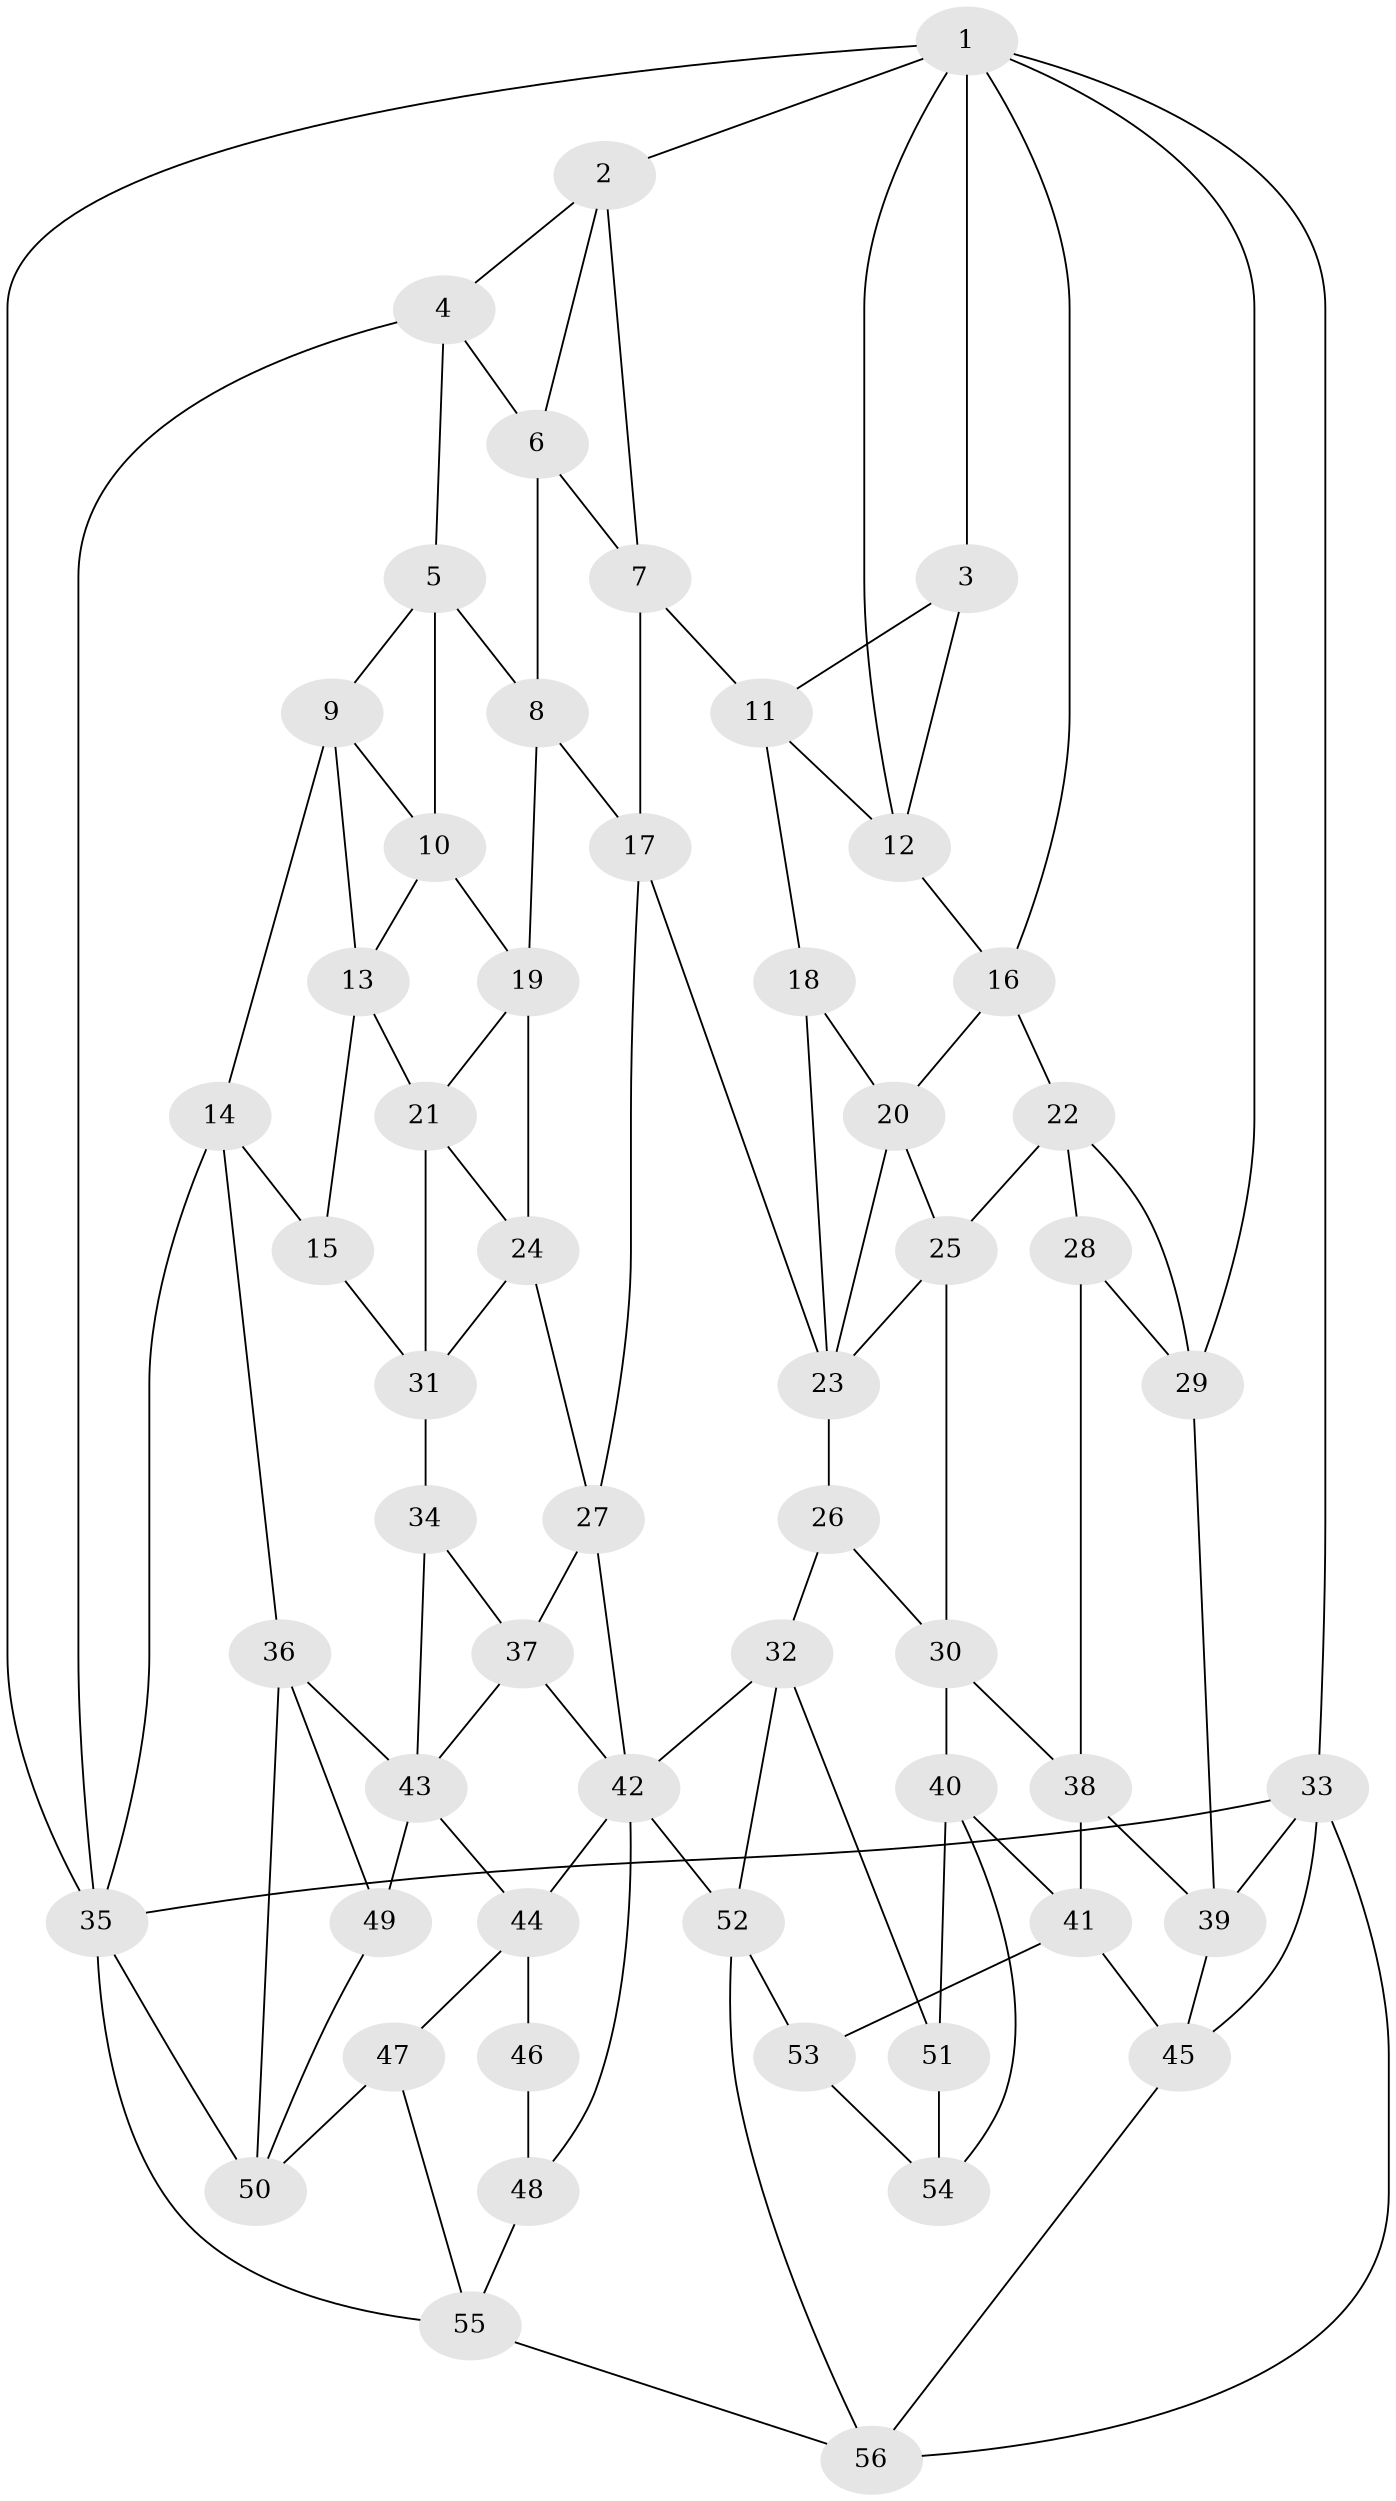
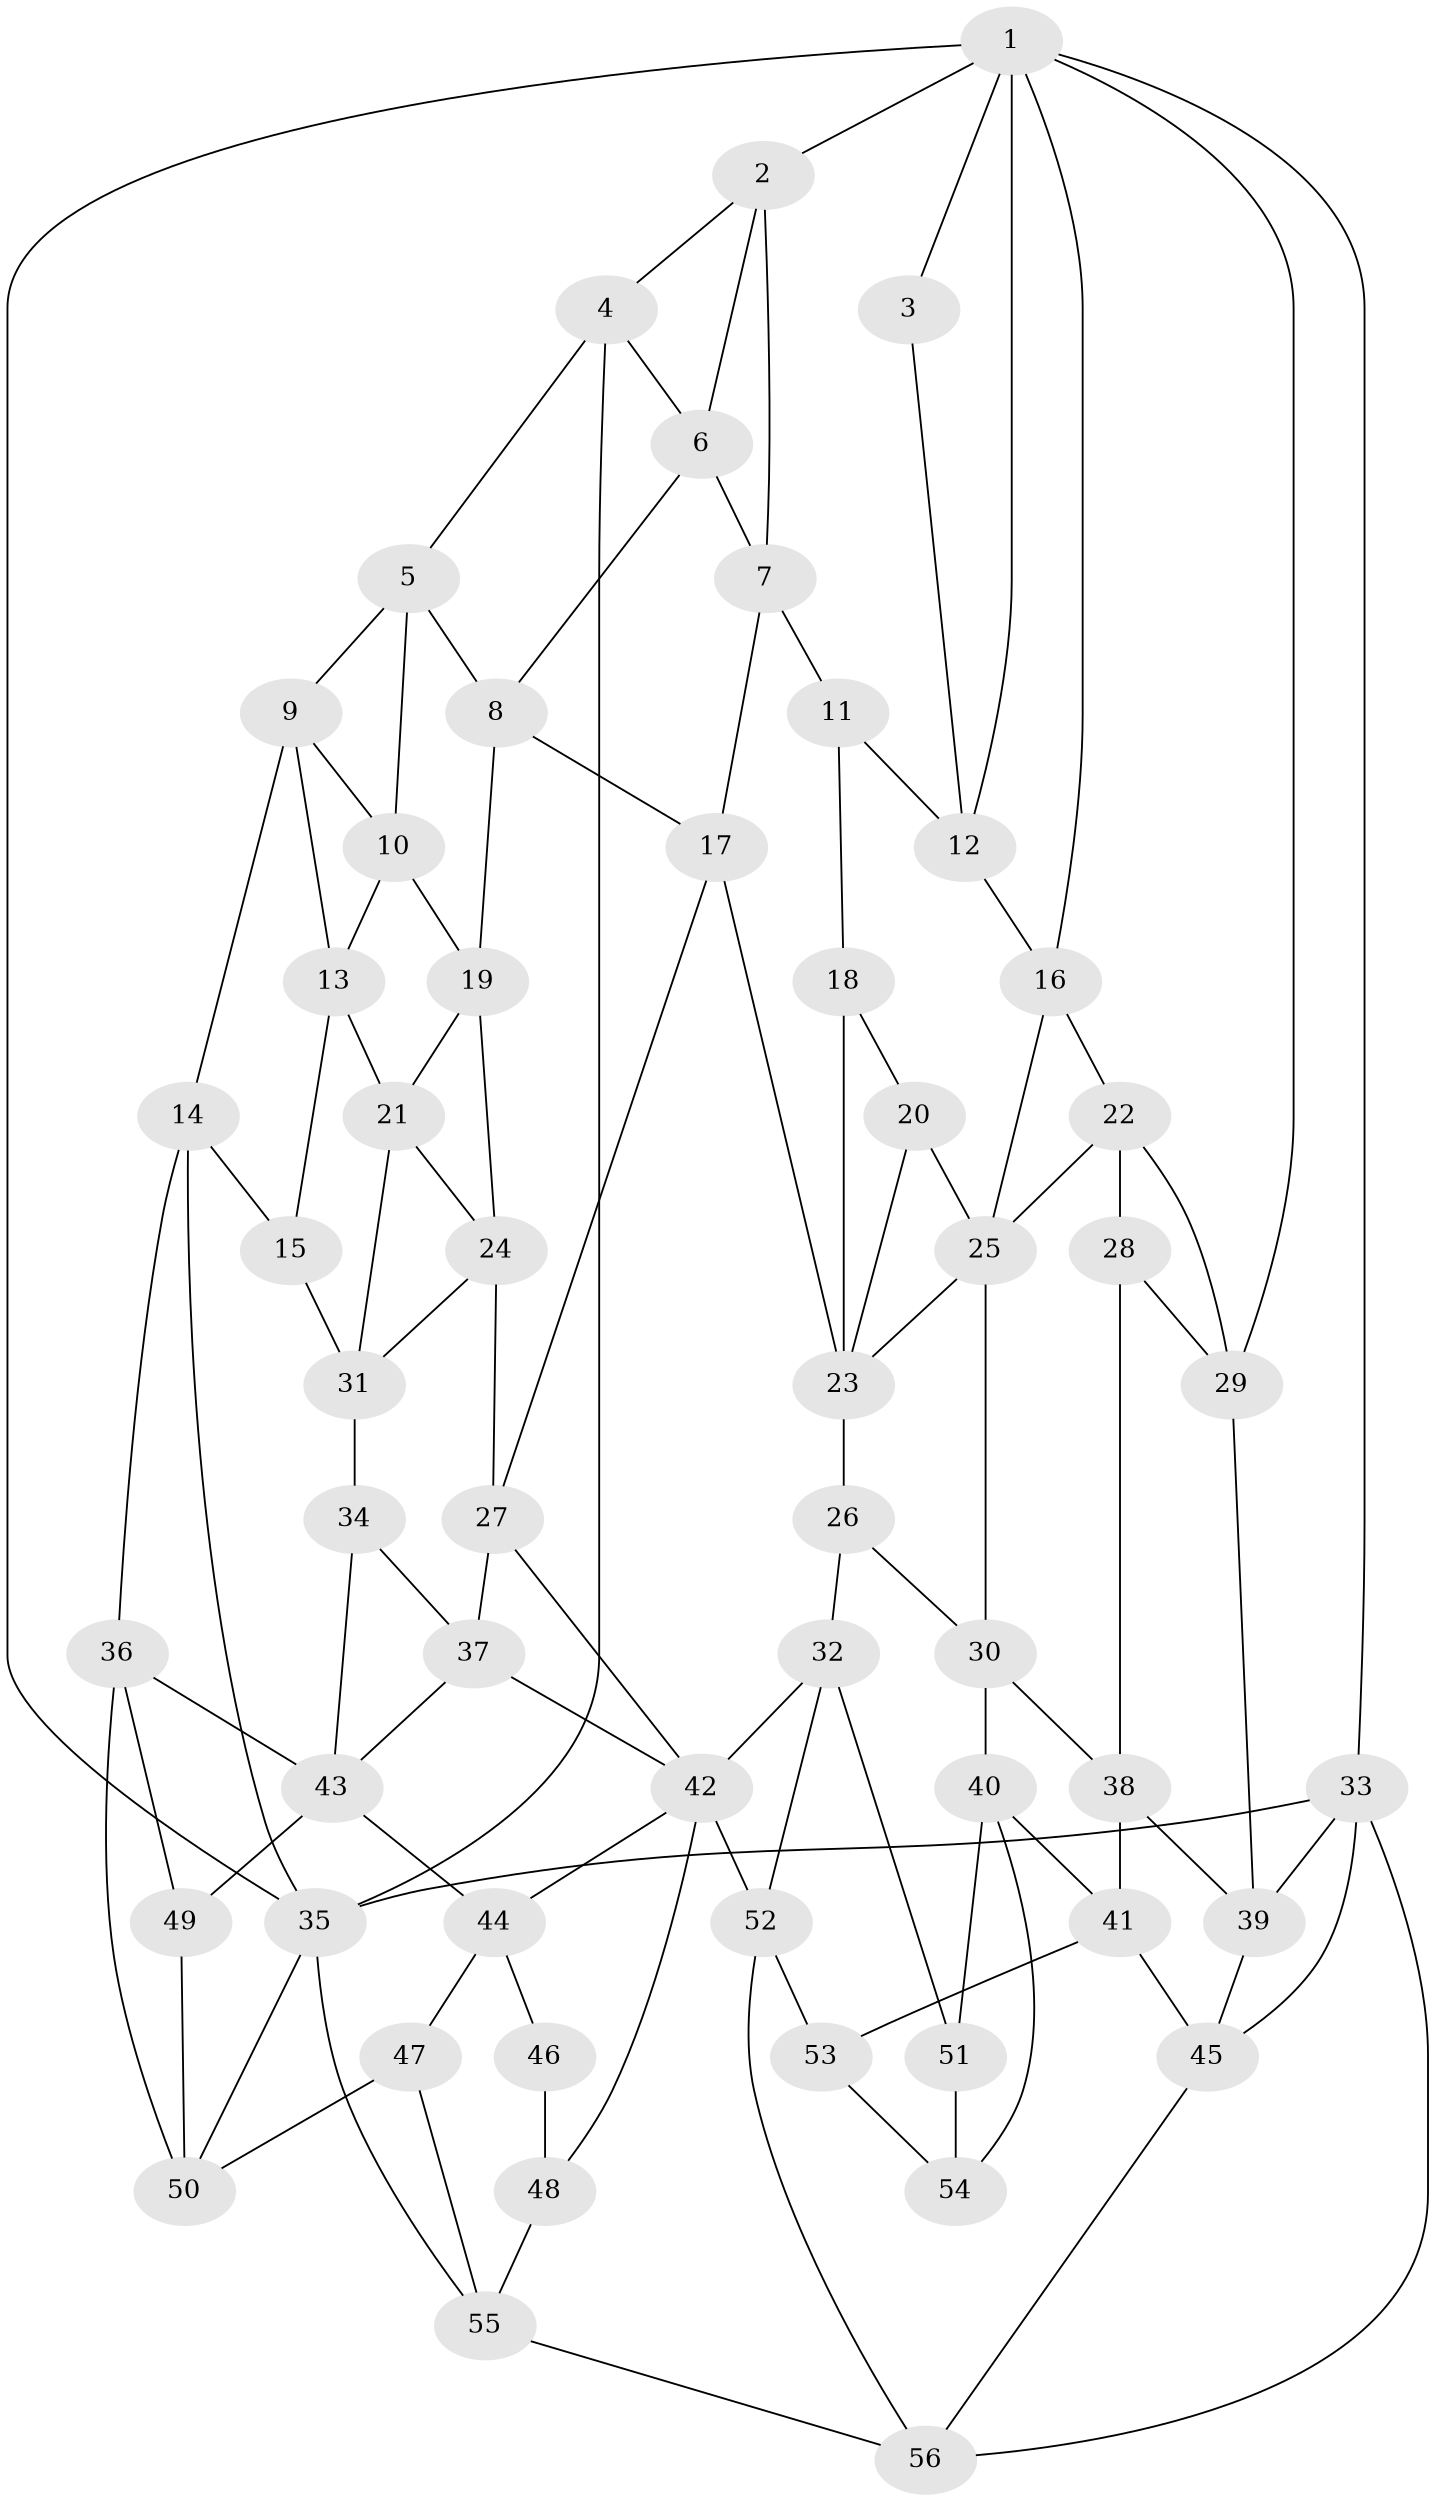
(854, 652) -> none
(949, 1049) -> (1018, 1116)
